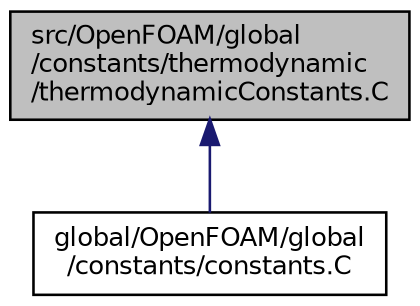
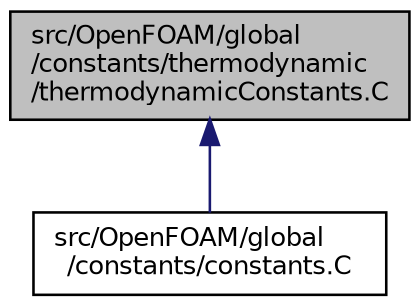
(210, 254) -> (210, 254)
